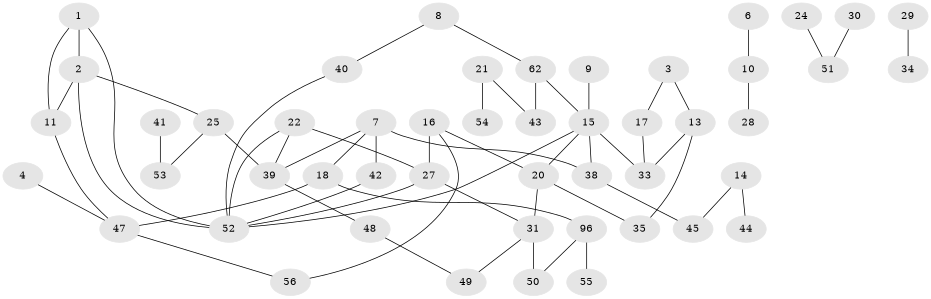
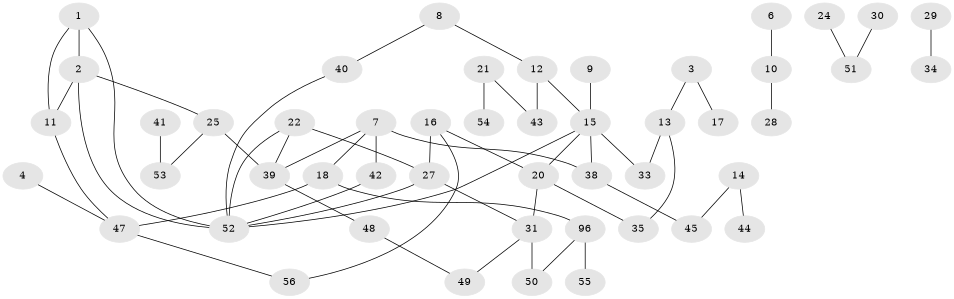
(536, 69) -> (537, 69)
(644, 149) -> none
